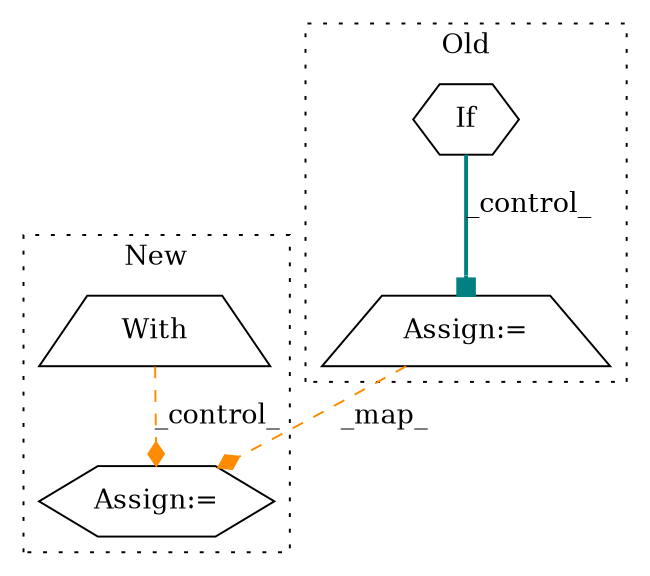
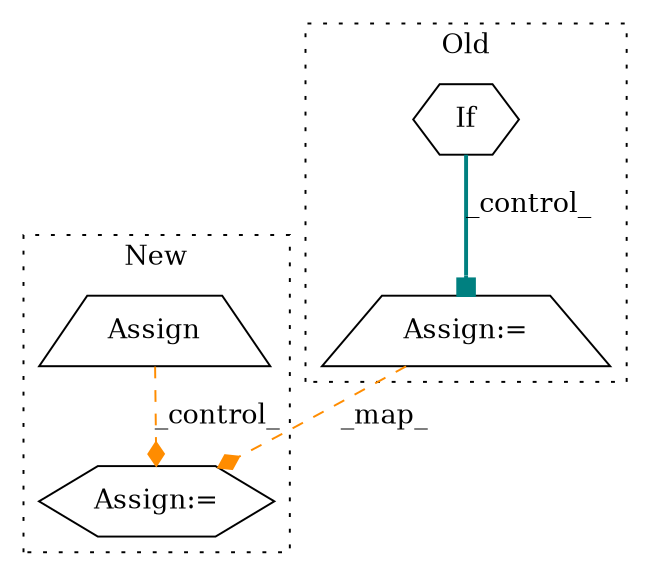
(155, 331) -> (155, 331)
